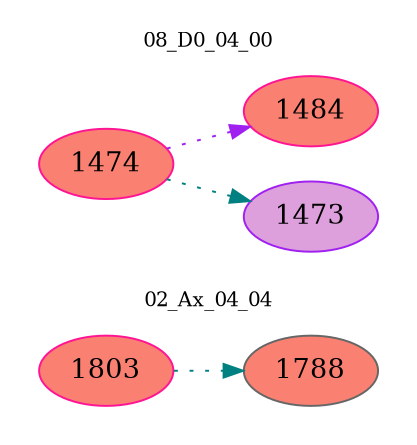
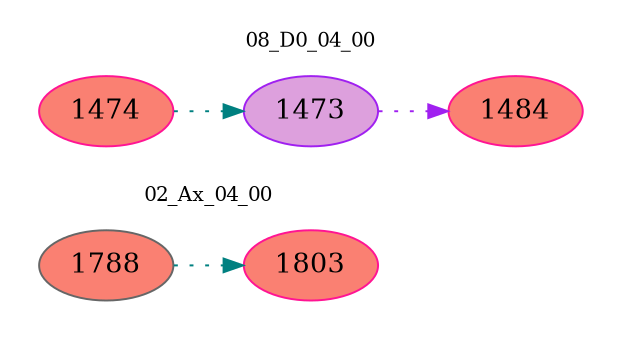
(199, 140) -> (403, 111)
(209, 301) -> (209, 196)
(199, 371) -> (199, 265)
